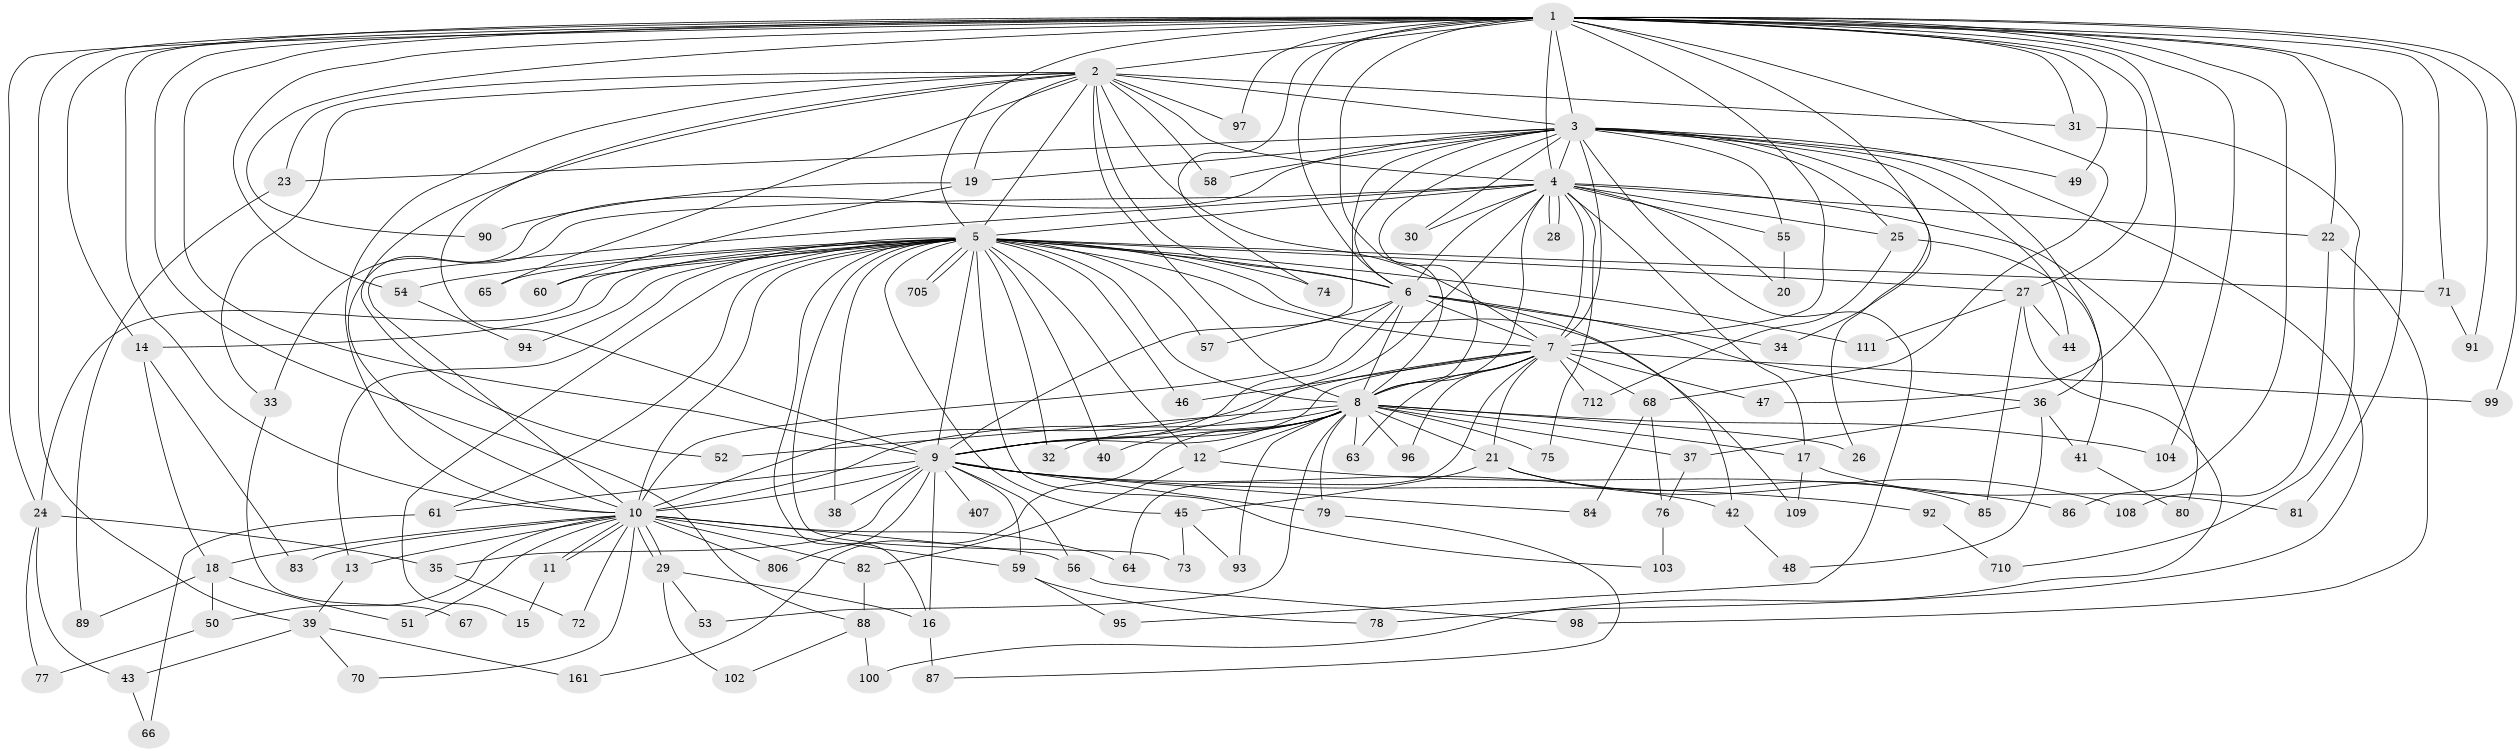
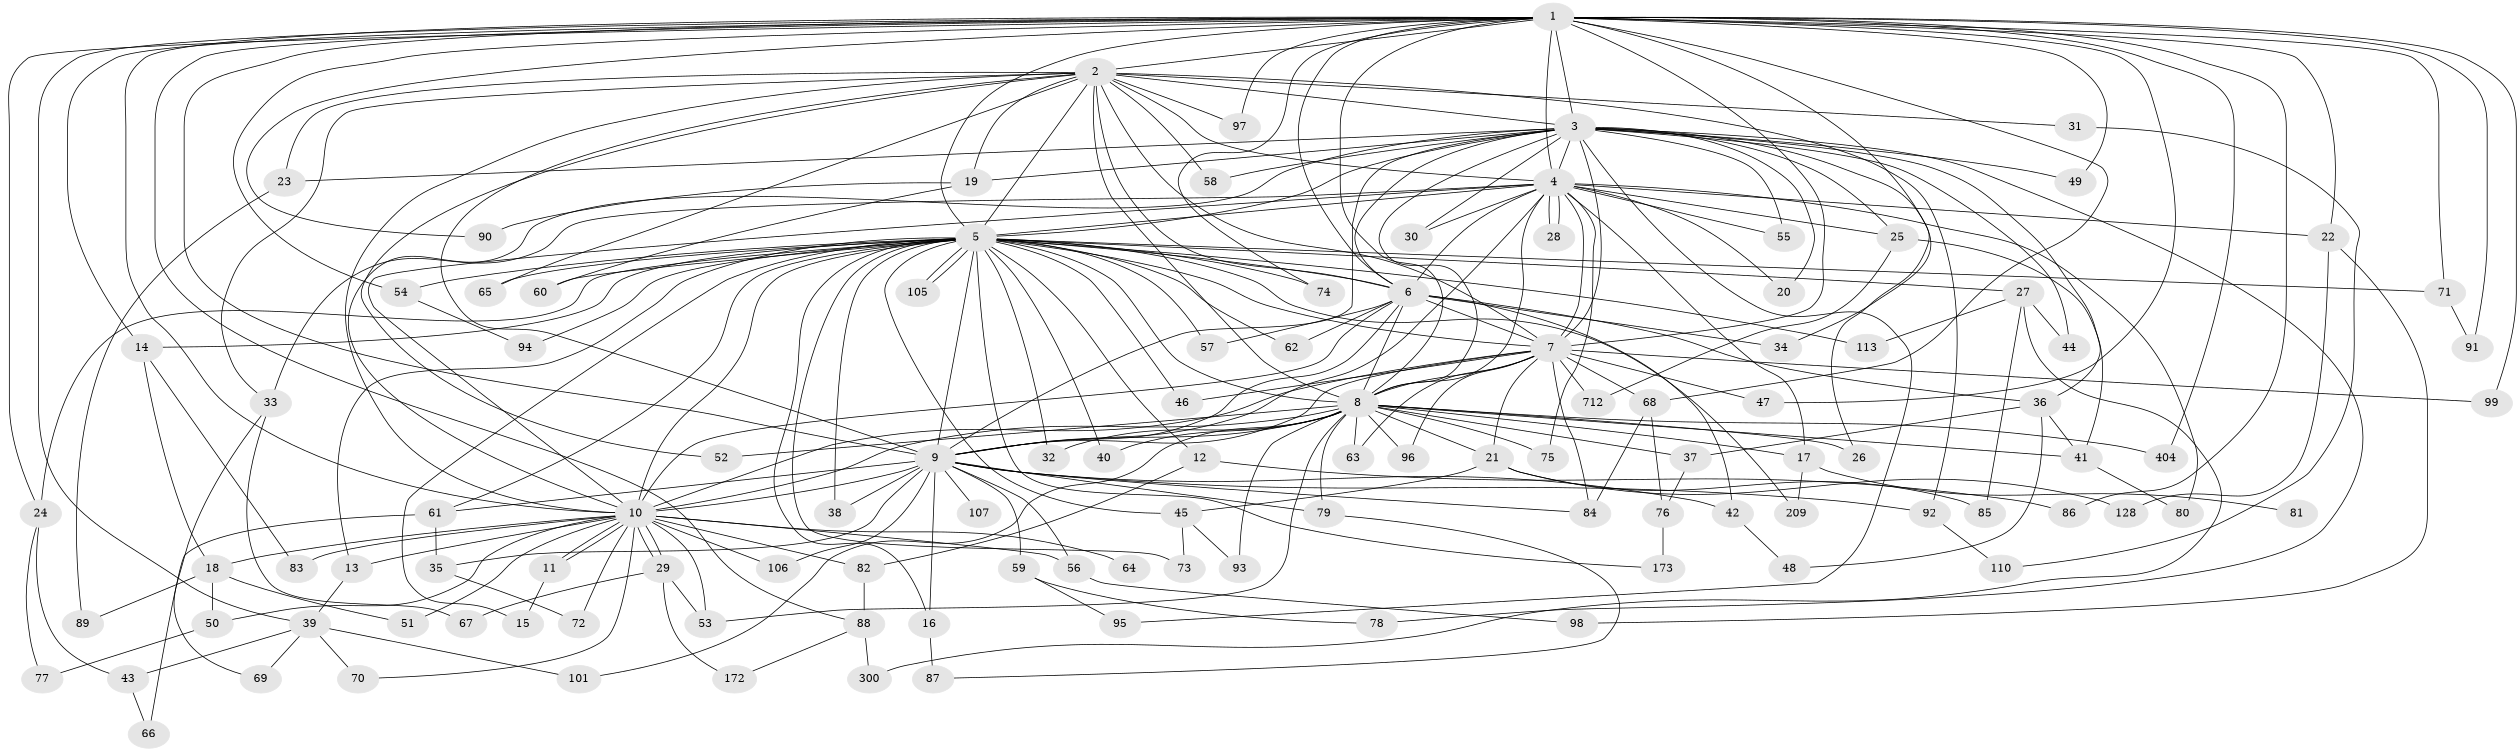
(1842, 30) -> none
(2048, 48) -> none
(2329, 62) -> none
none -> (1683, 117)
none -> (1320, 186)
(1784, 263) -> (1750, 156)
(918, 293) -> (918, 293)
none -> (1292, 348)
(1867, 348) -> (1867, 348)
(1280, 433) -> (1839, 440)
(2166, 458) -> (2166, 458)
(1440, 470) -> (1575, 444)
(979, 514) -> (979, 514)
(1796, 514) -> (1796, 514)
(2126, 514) -> (2126, 514)
(793, 536) -> (692, 558)
(258, 537) -> (436, 541)
(778, 569) -> (778, 569)
(1663, 569) -> (1663, 569)
(2001, 569) -> (2001, 569)
(804, 593) -> (562, 591)
none -> (261, 679)
(579, 679) -> (579, 679)
(735, 679) -> (735, 679)
(869, 679) -> (869, 679)
